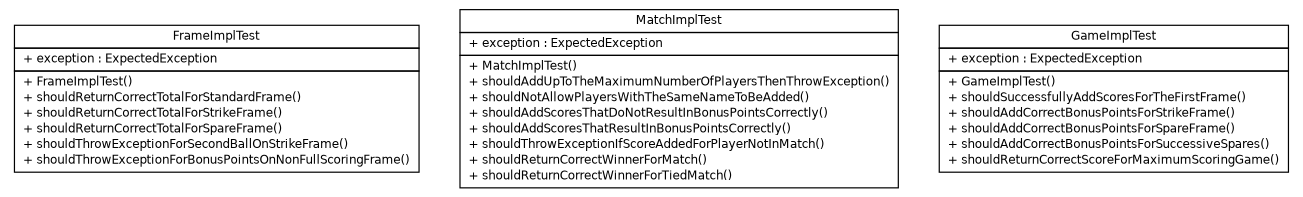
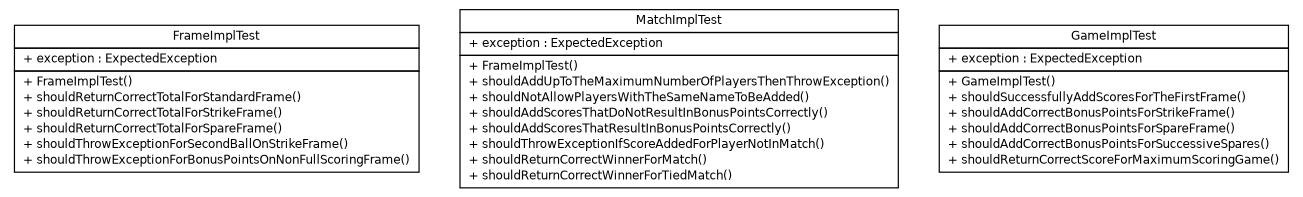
(523, 66) -> (523, 66)
